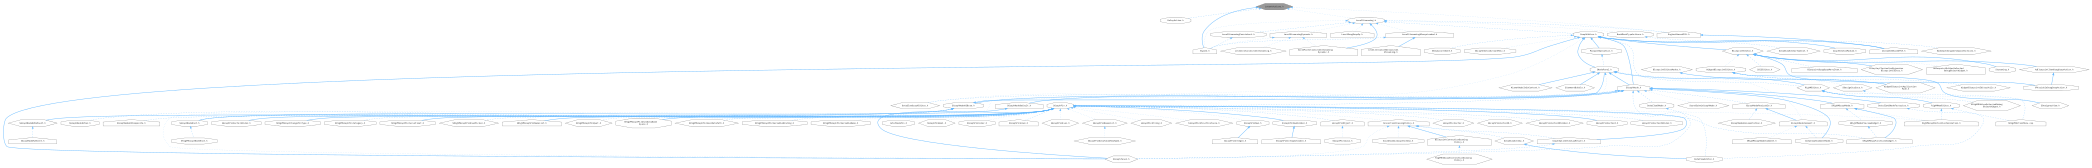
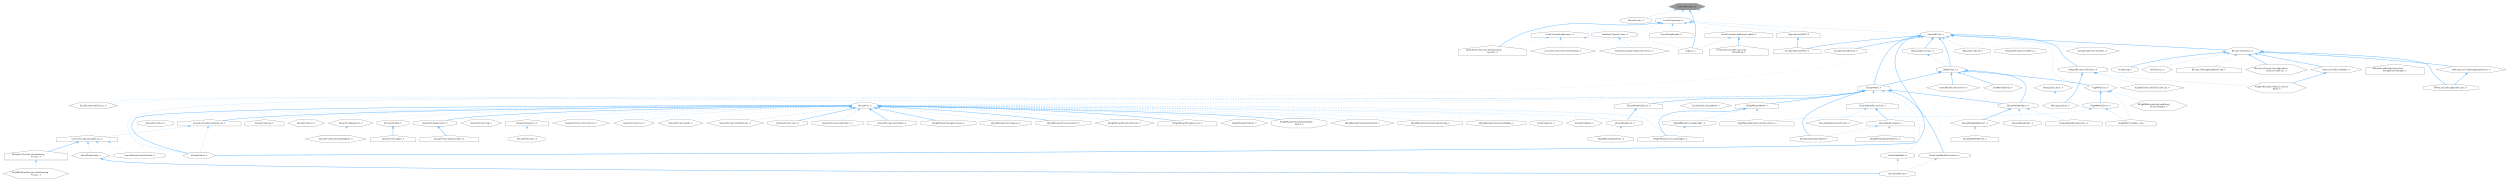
(1238, 35) -> none
none -> (2017, 38)
none -> (2290, 60)
(1297, 100) -> (2013, 77)
(1487, 132) -> (146, 132)
